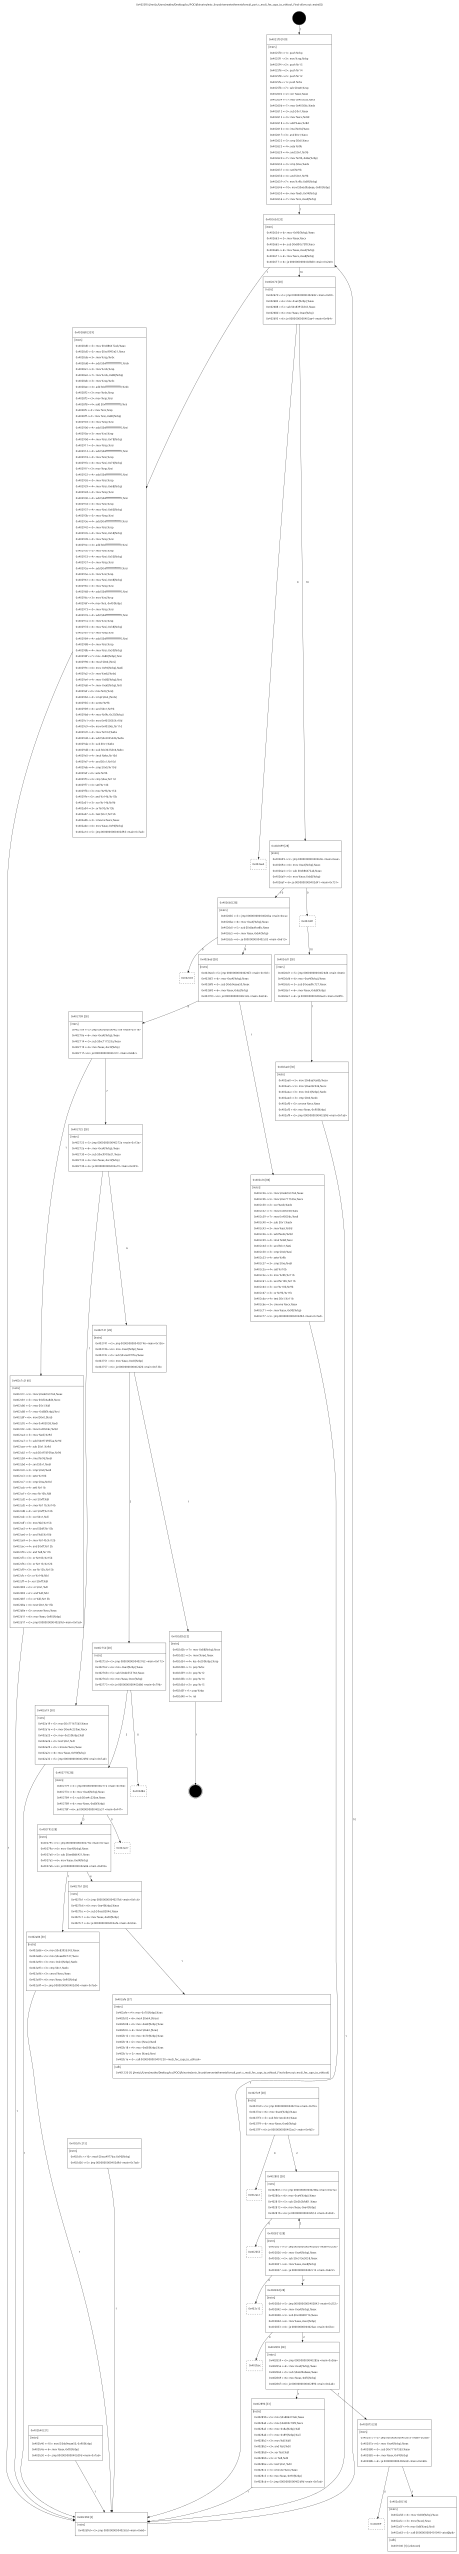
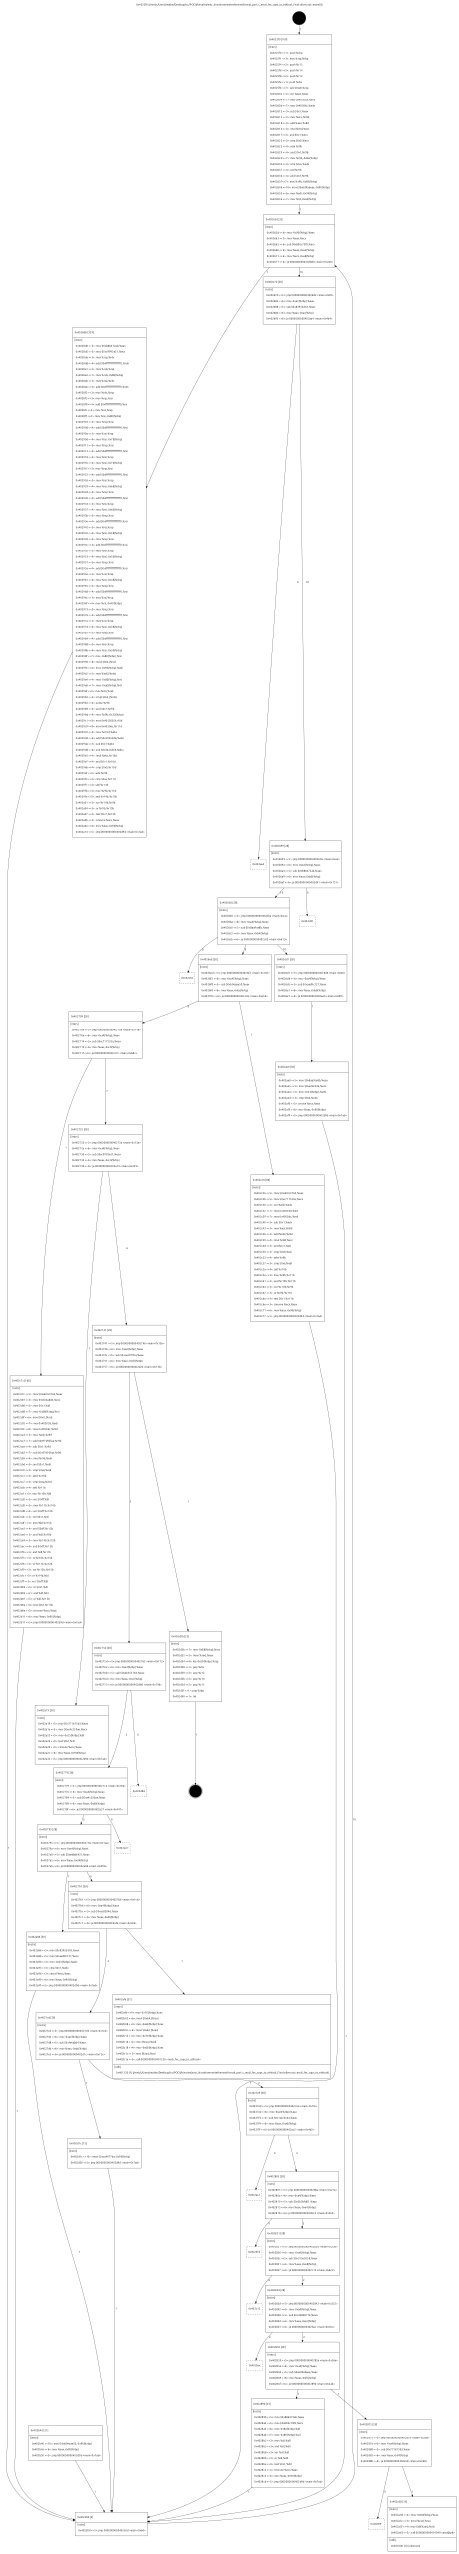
(308, 940) -> (282, 949)
none -> (73, 2036)
(23, 2152) -> none
(299, 2225) -> (302, 2223)
